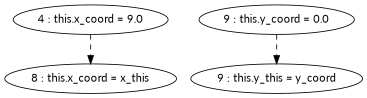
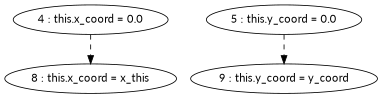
(91, 20) -> (91, 20)
(277, 20) -> (284, 20)
(277, 79) -> (284, 79)
